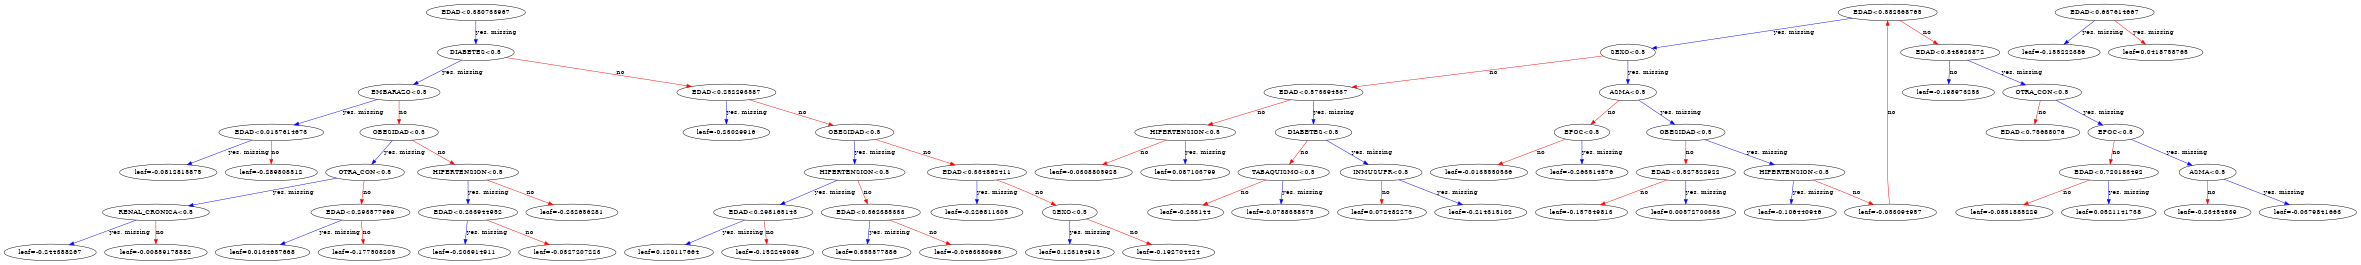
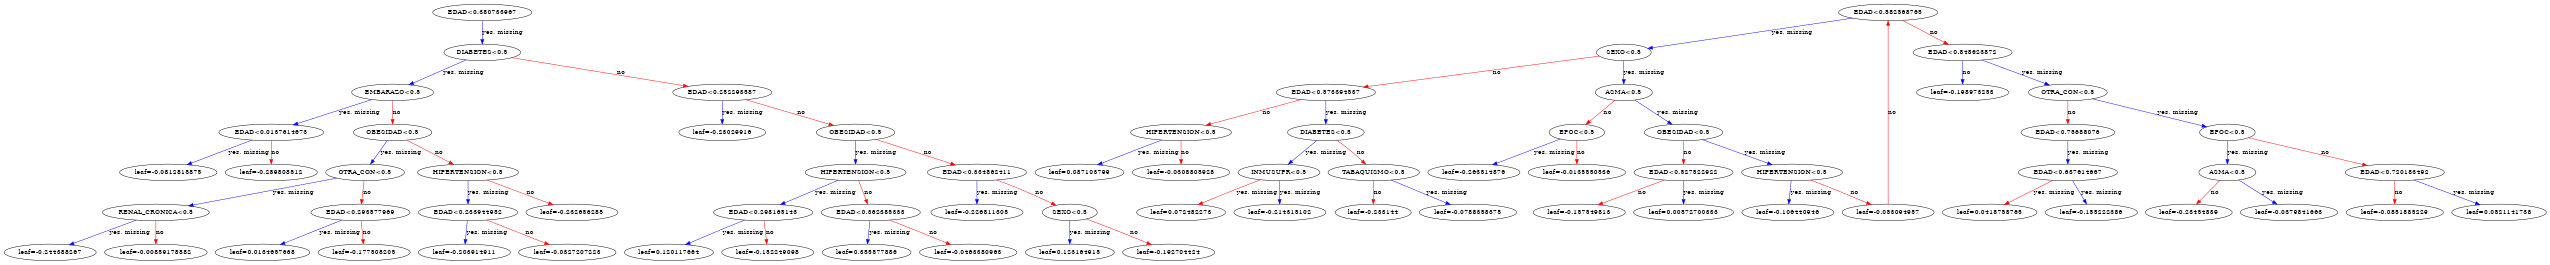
none -> (2068, 150)
(1386, 192) -> (1257, 192)
(572, 212) -> (572, 212)
